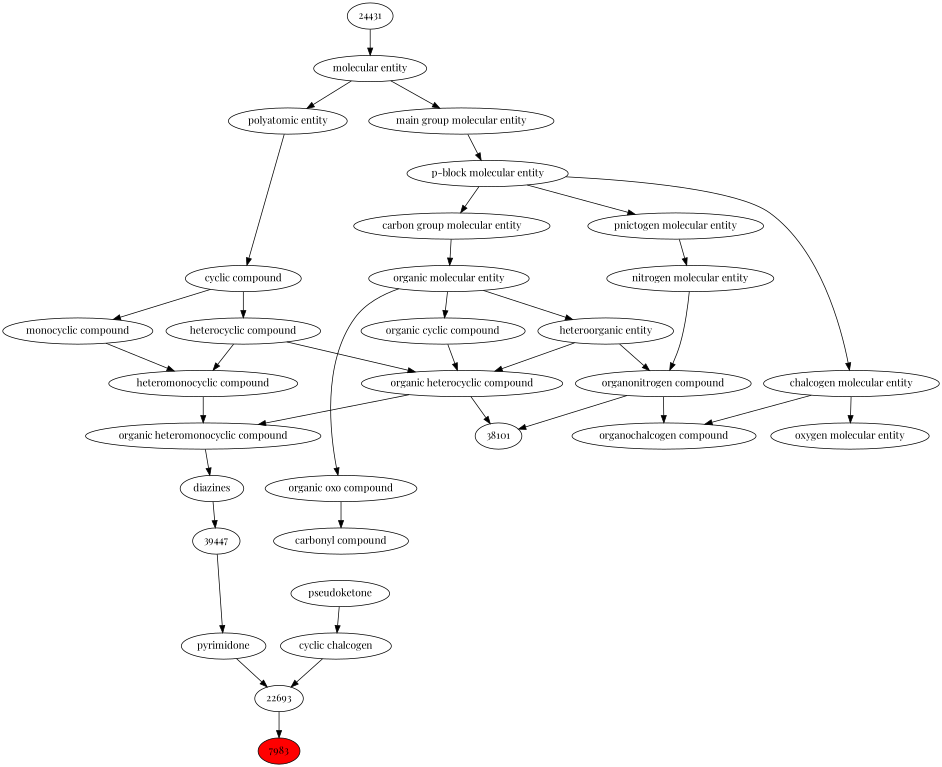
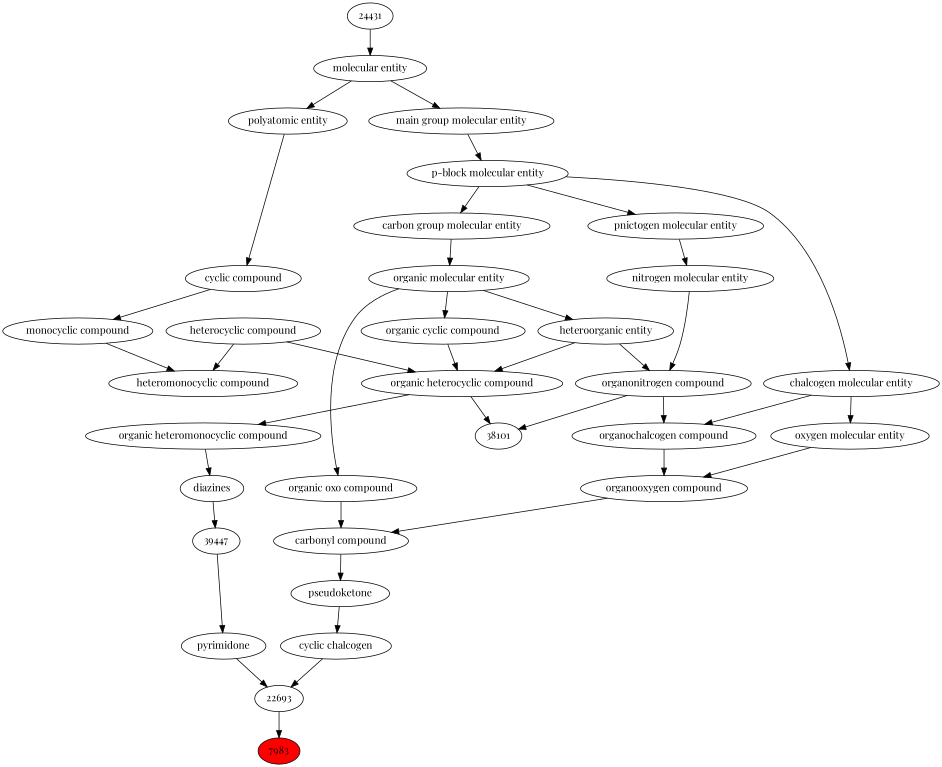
(243, 301) -> none
(203, 406) -> none
none -> (664, 489)
none -> (341, 564)
